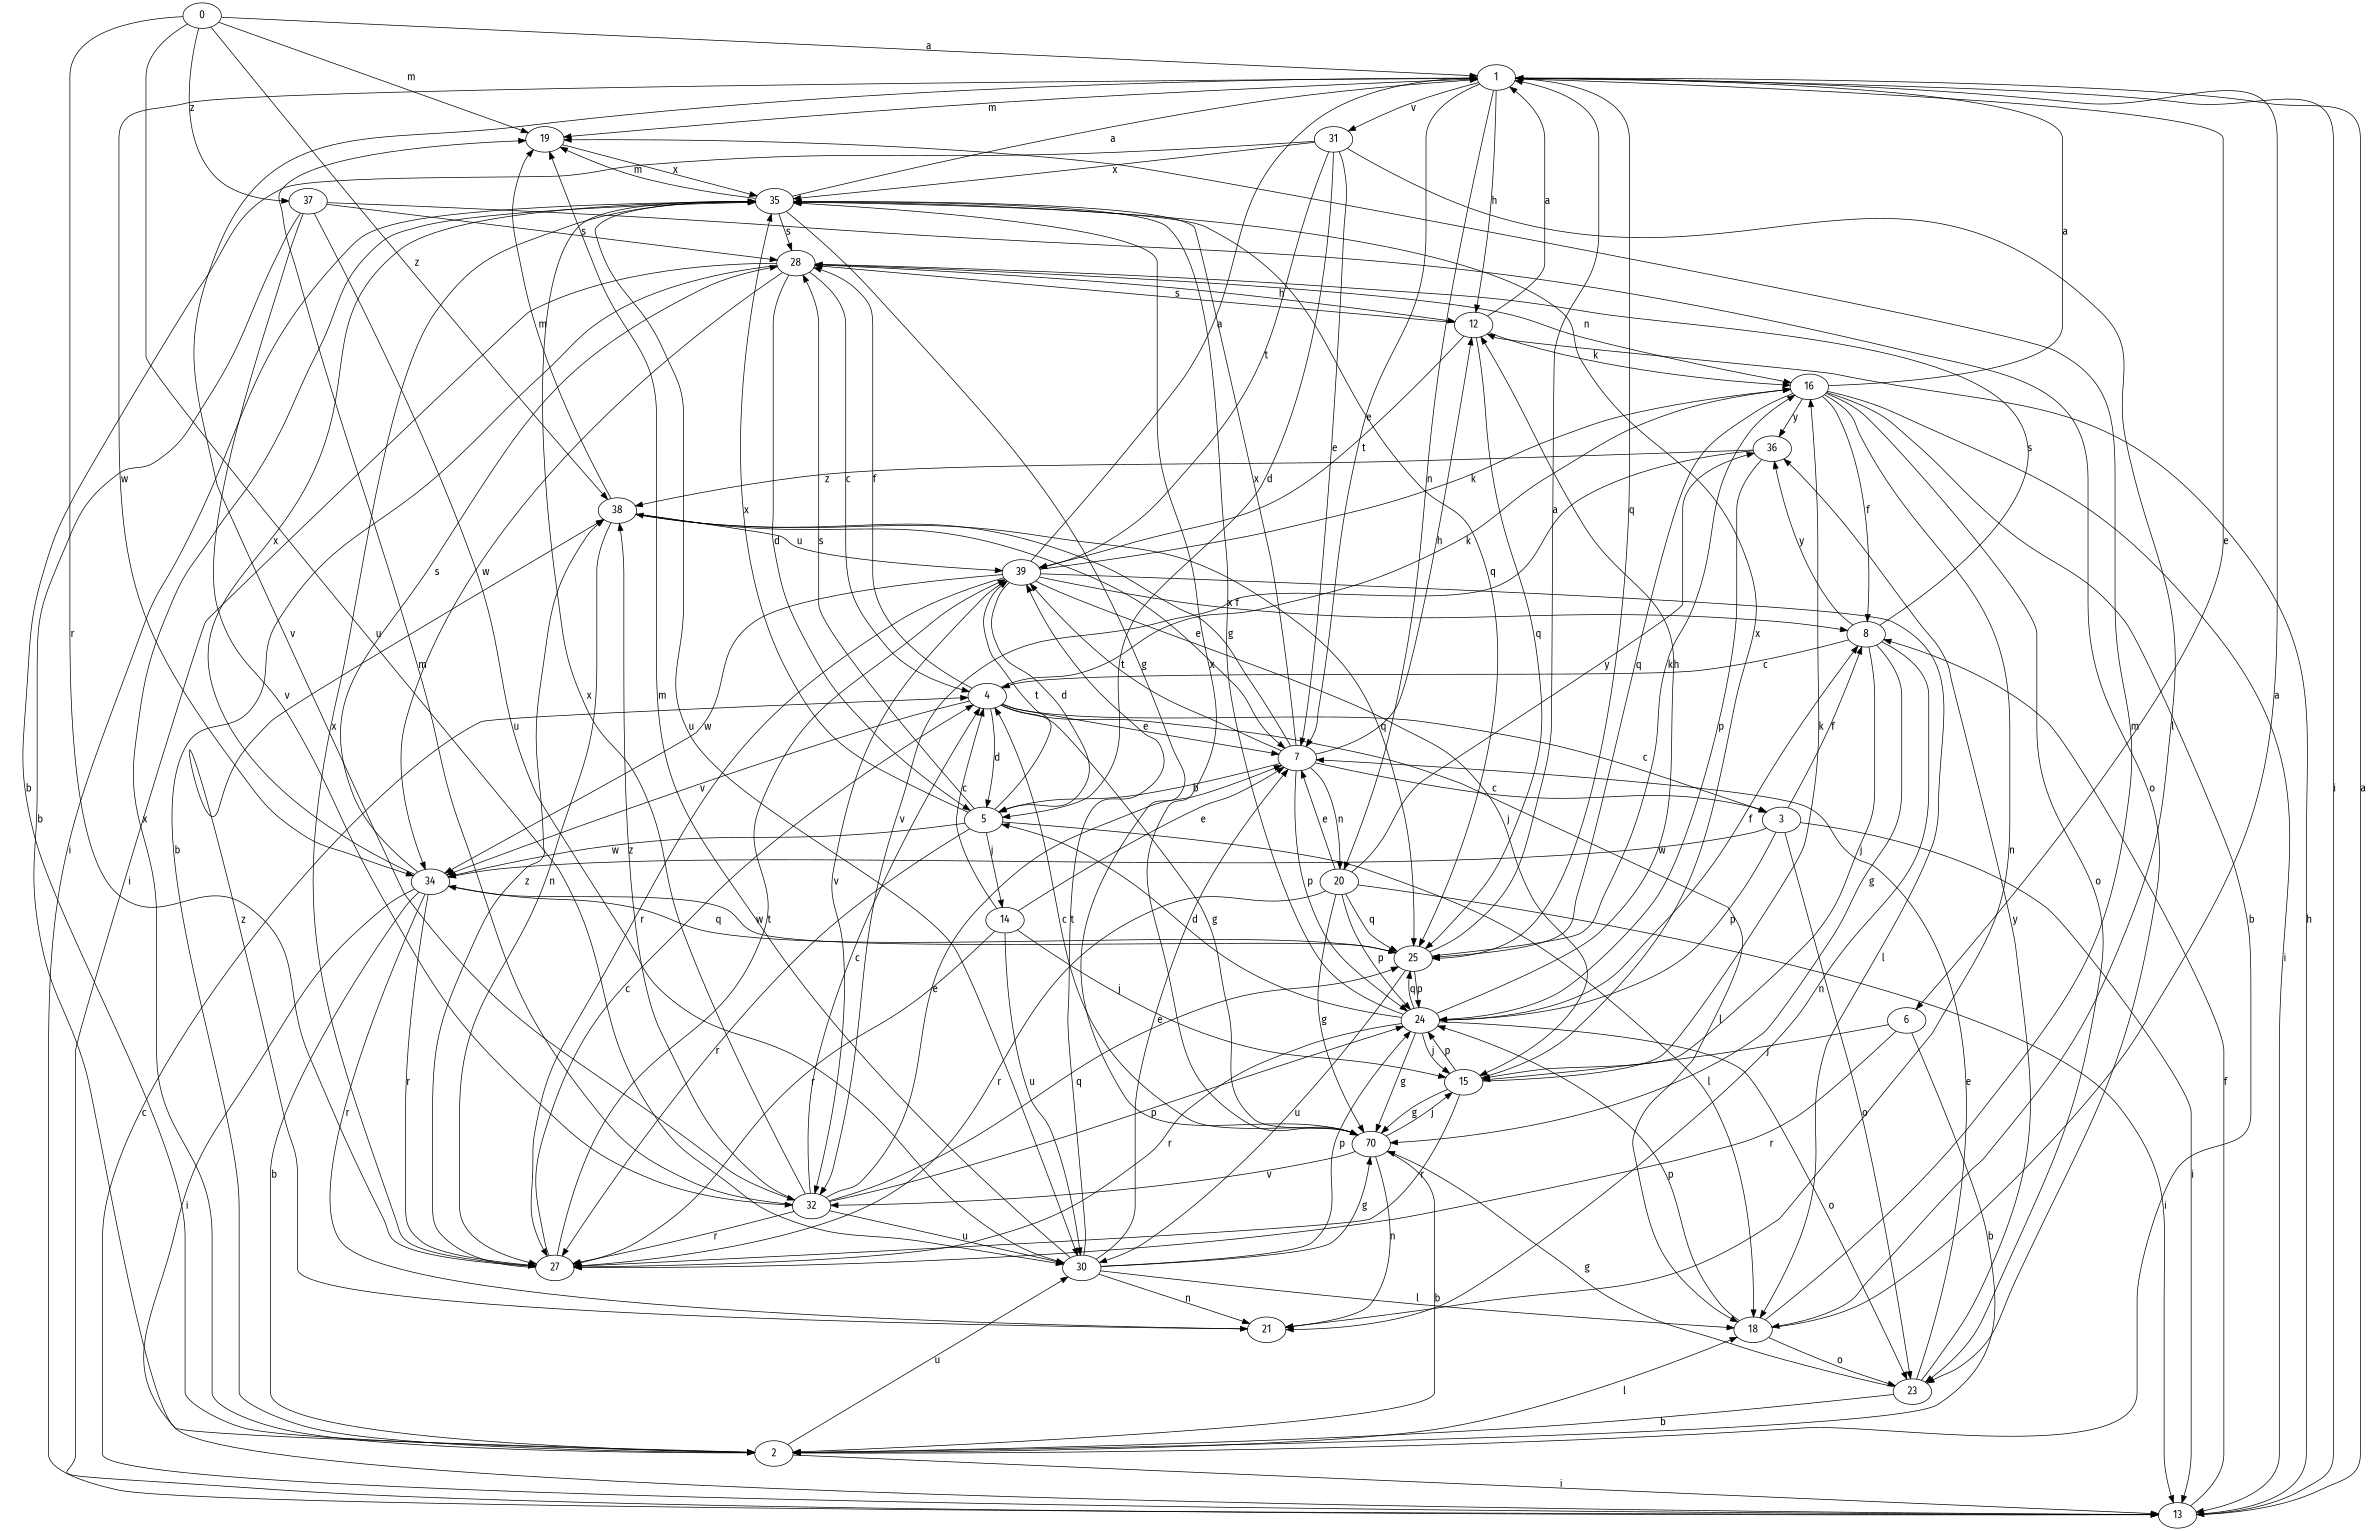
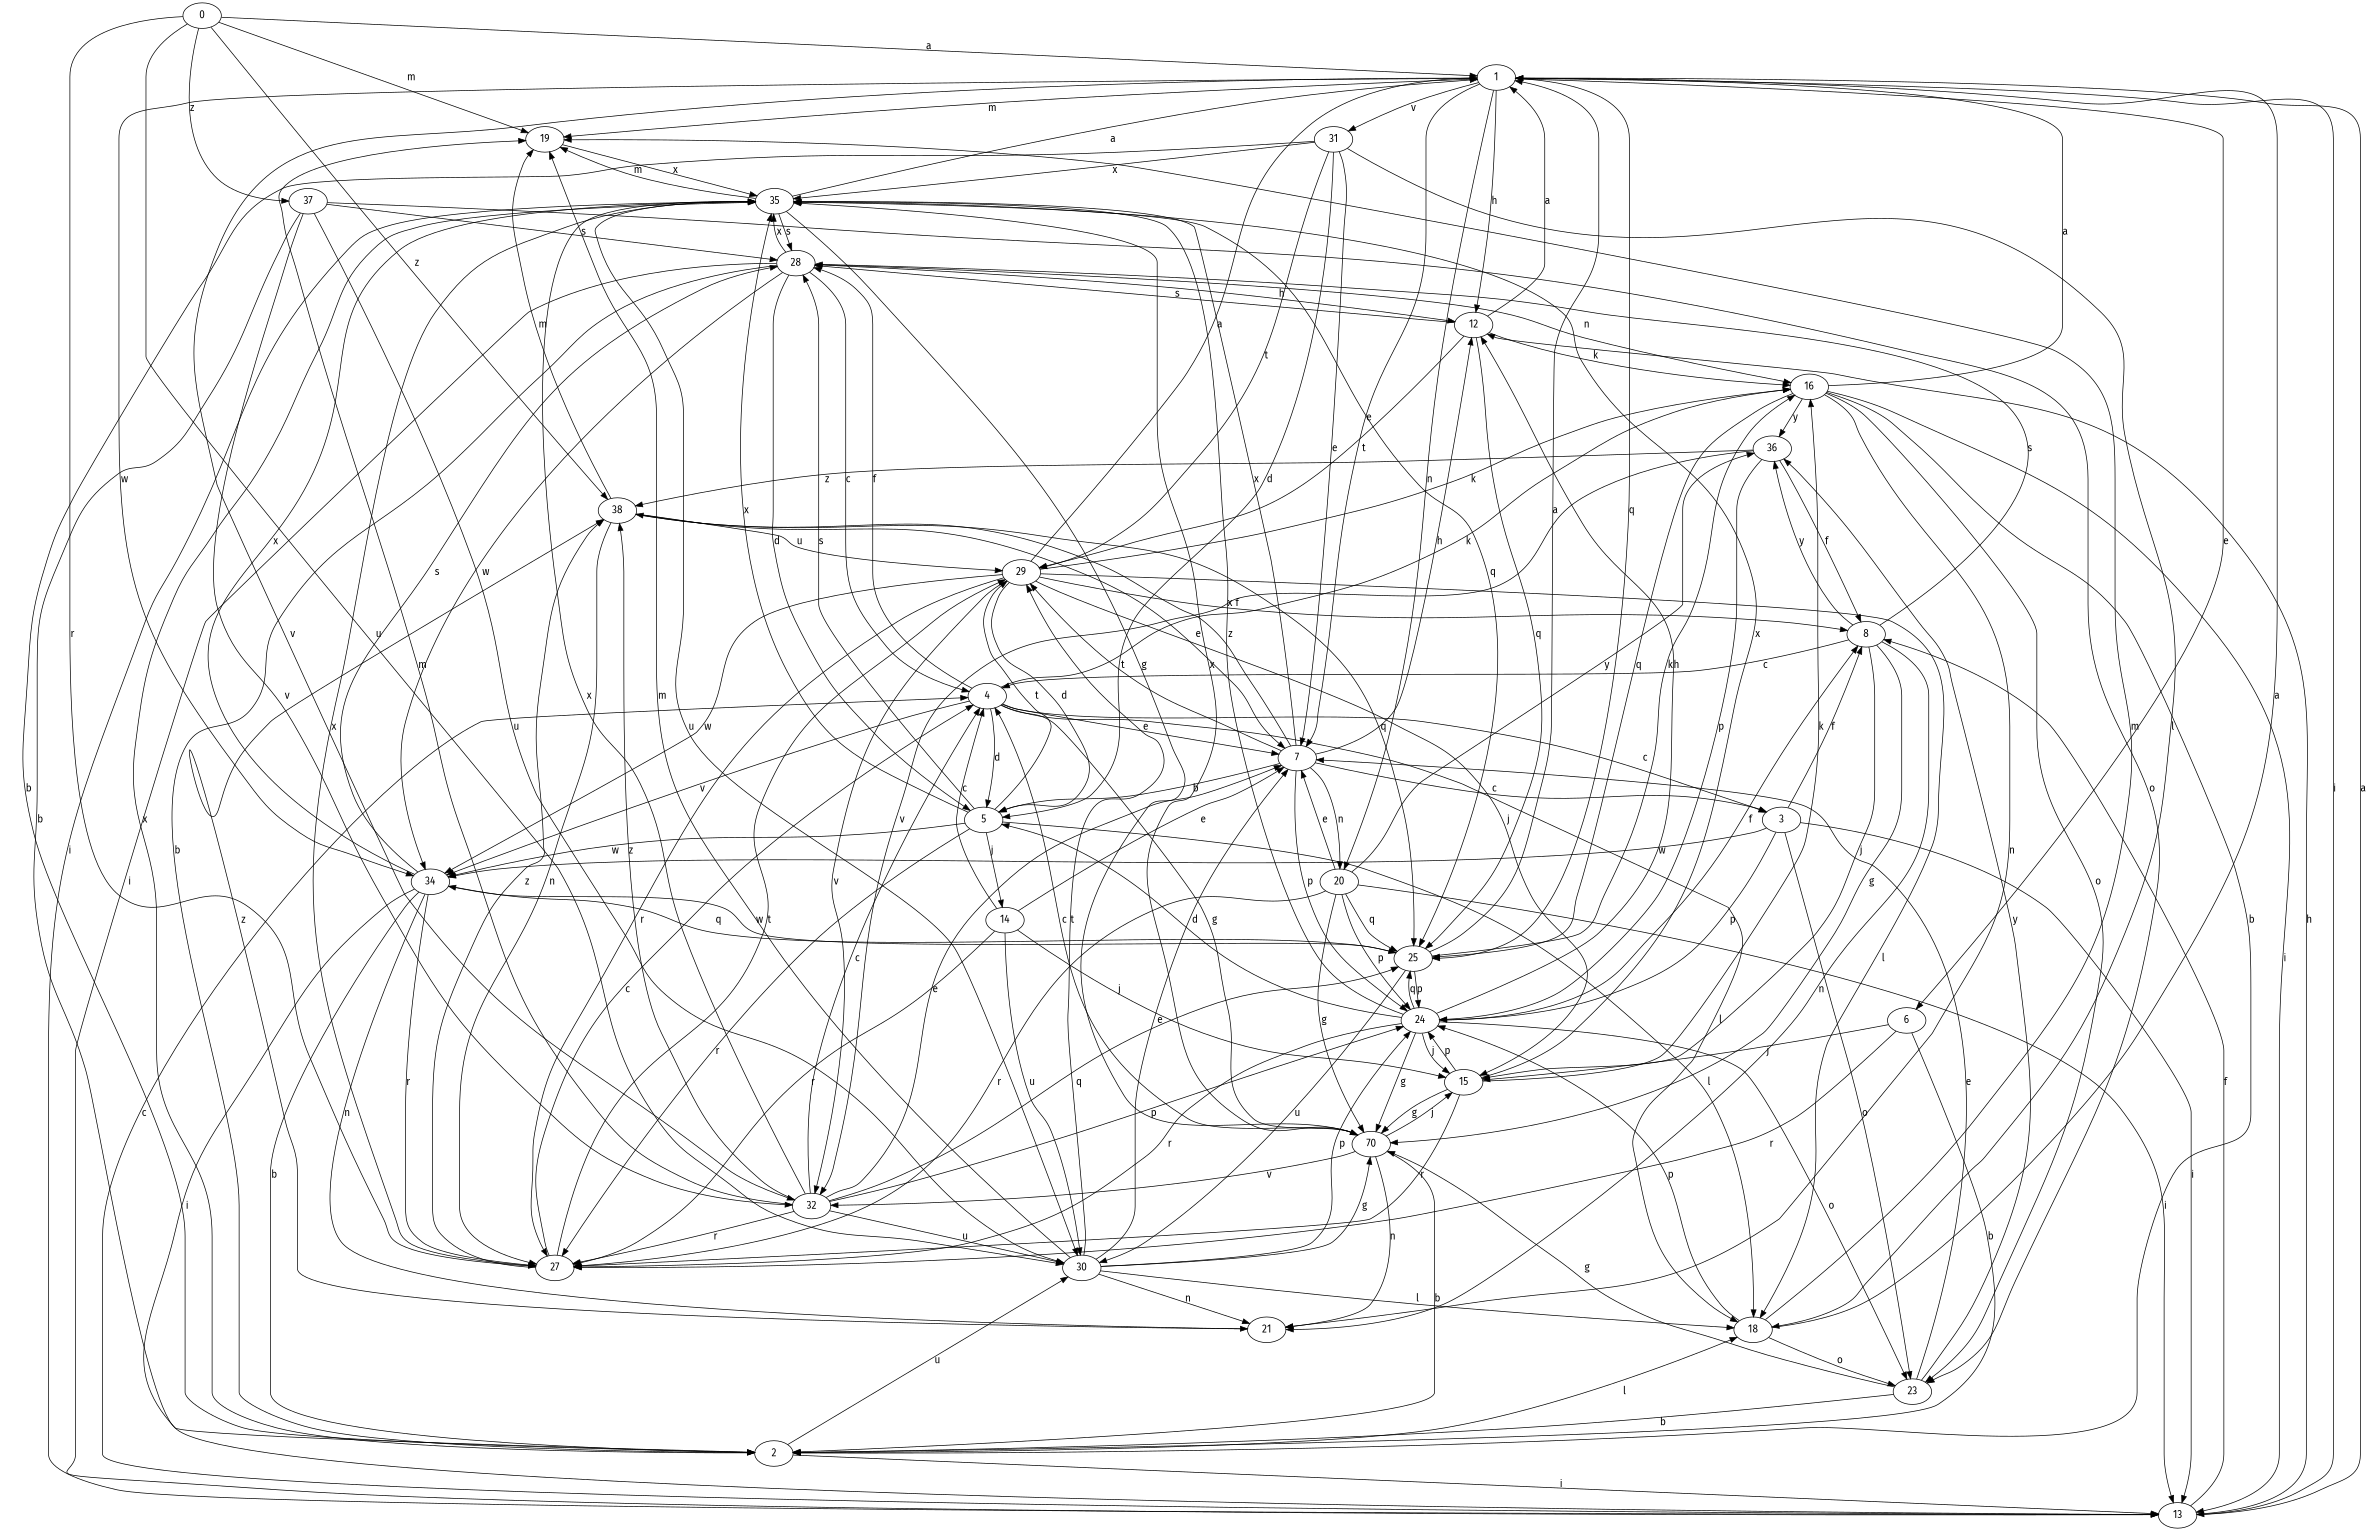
none -> (777, 238)
(1863, 501) -> (1823, 541)
(1021, 572) -> (1021, 572)
(1231, 634) -> (1231, 634)
(348, 1113) -> (348, 1113)
